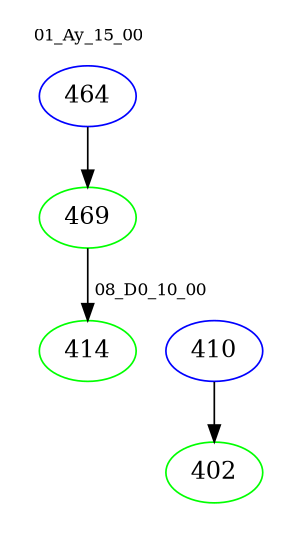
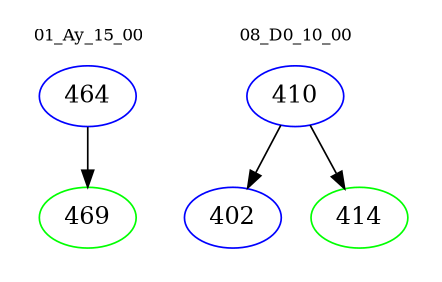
(88, 285) -> (323, 149)
(214, 472) -> (233, 218)
